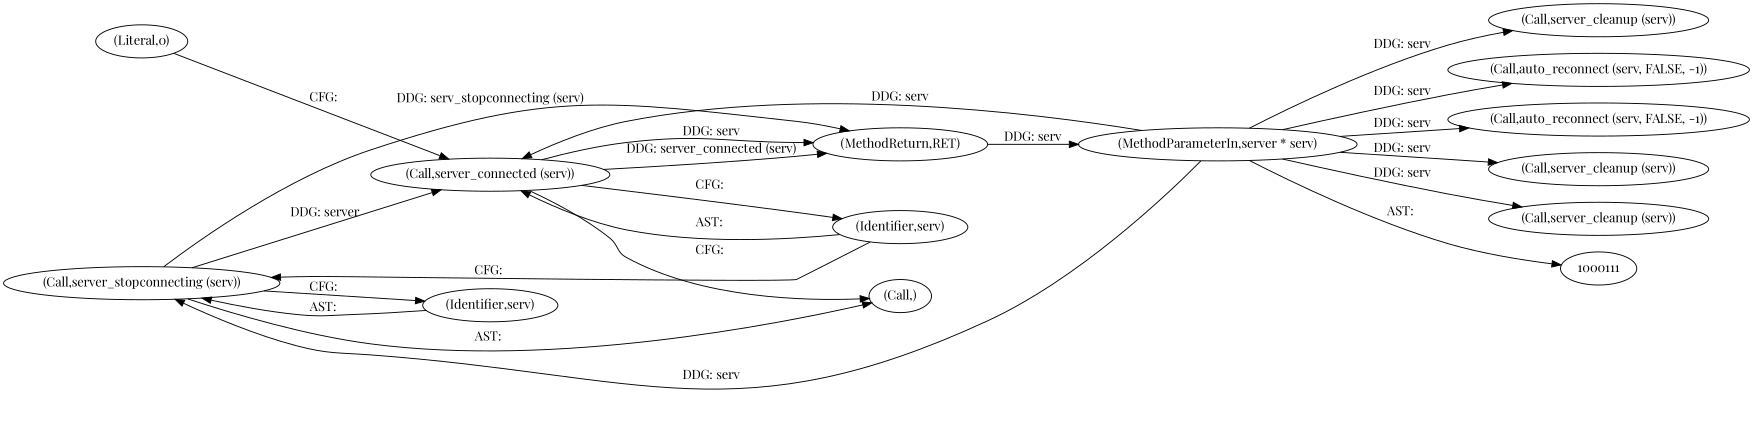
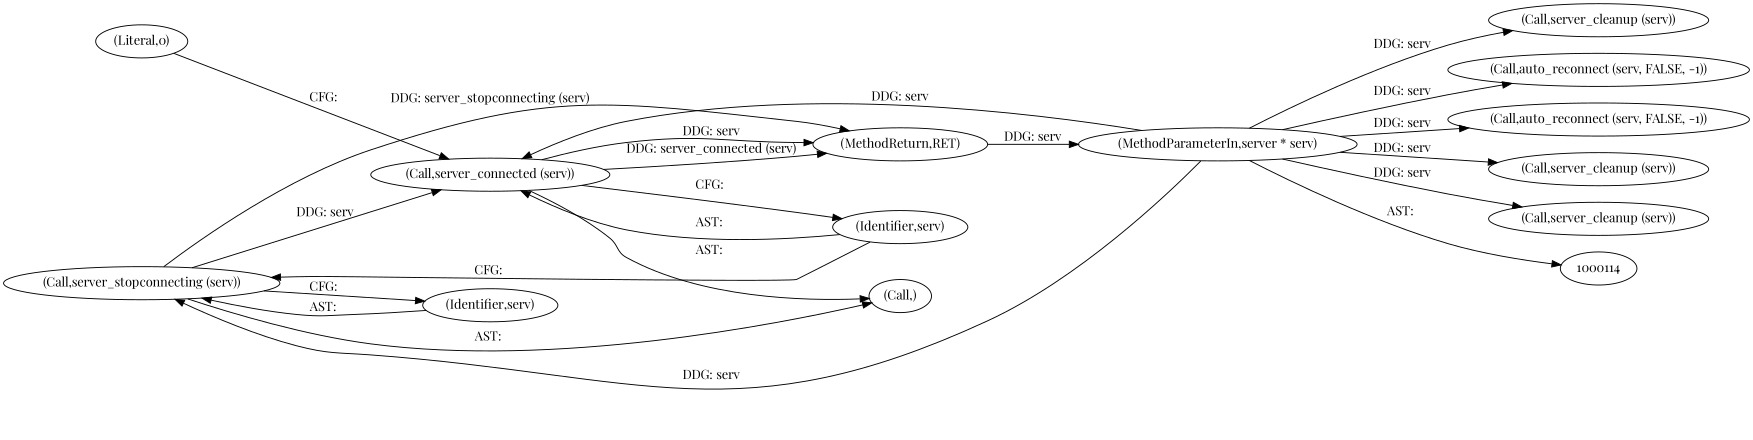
(490, 99) -> (490, 99)
(325, 213) -> (325, 213)
(711, 251) -> (711, 251)
(1599, 268) -> (1599, 268)
